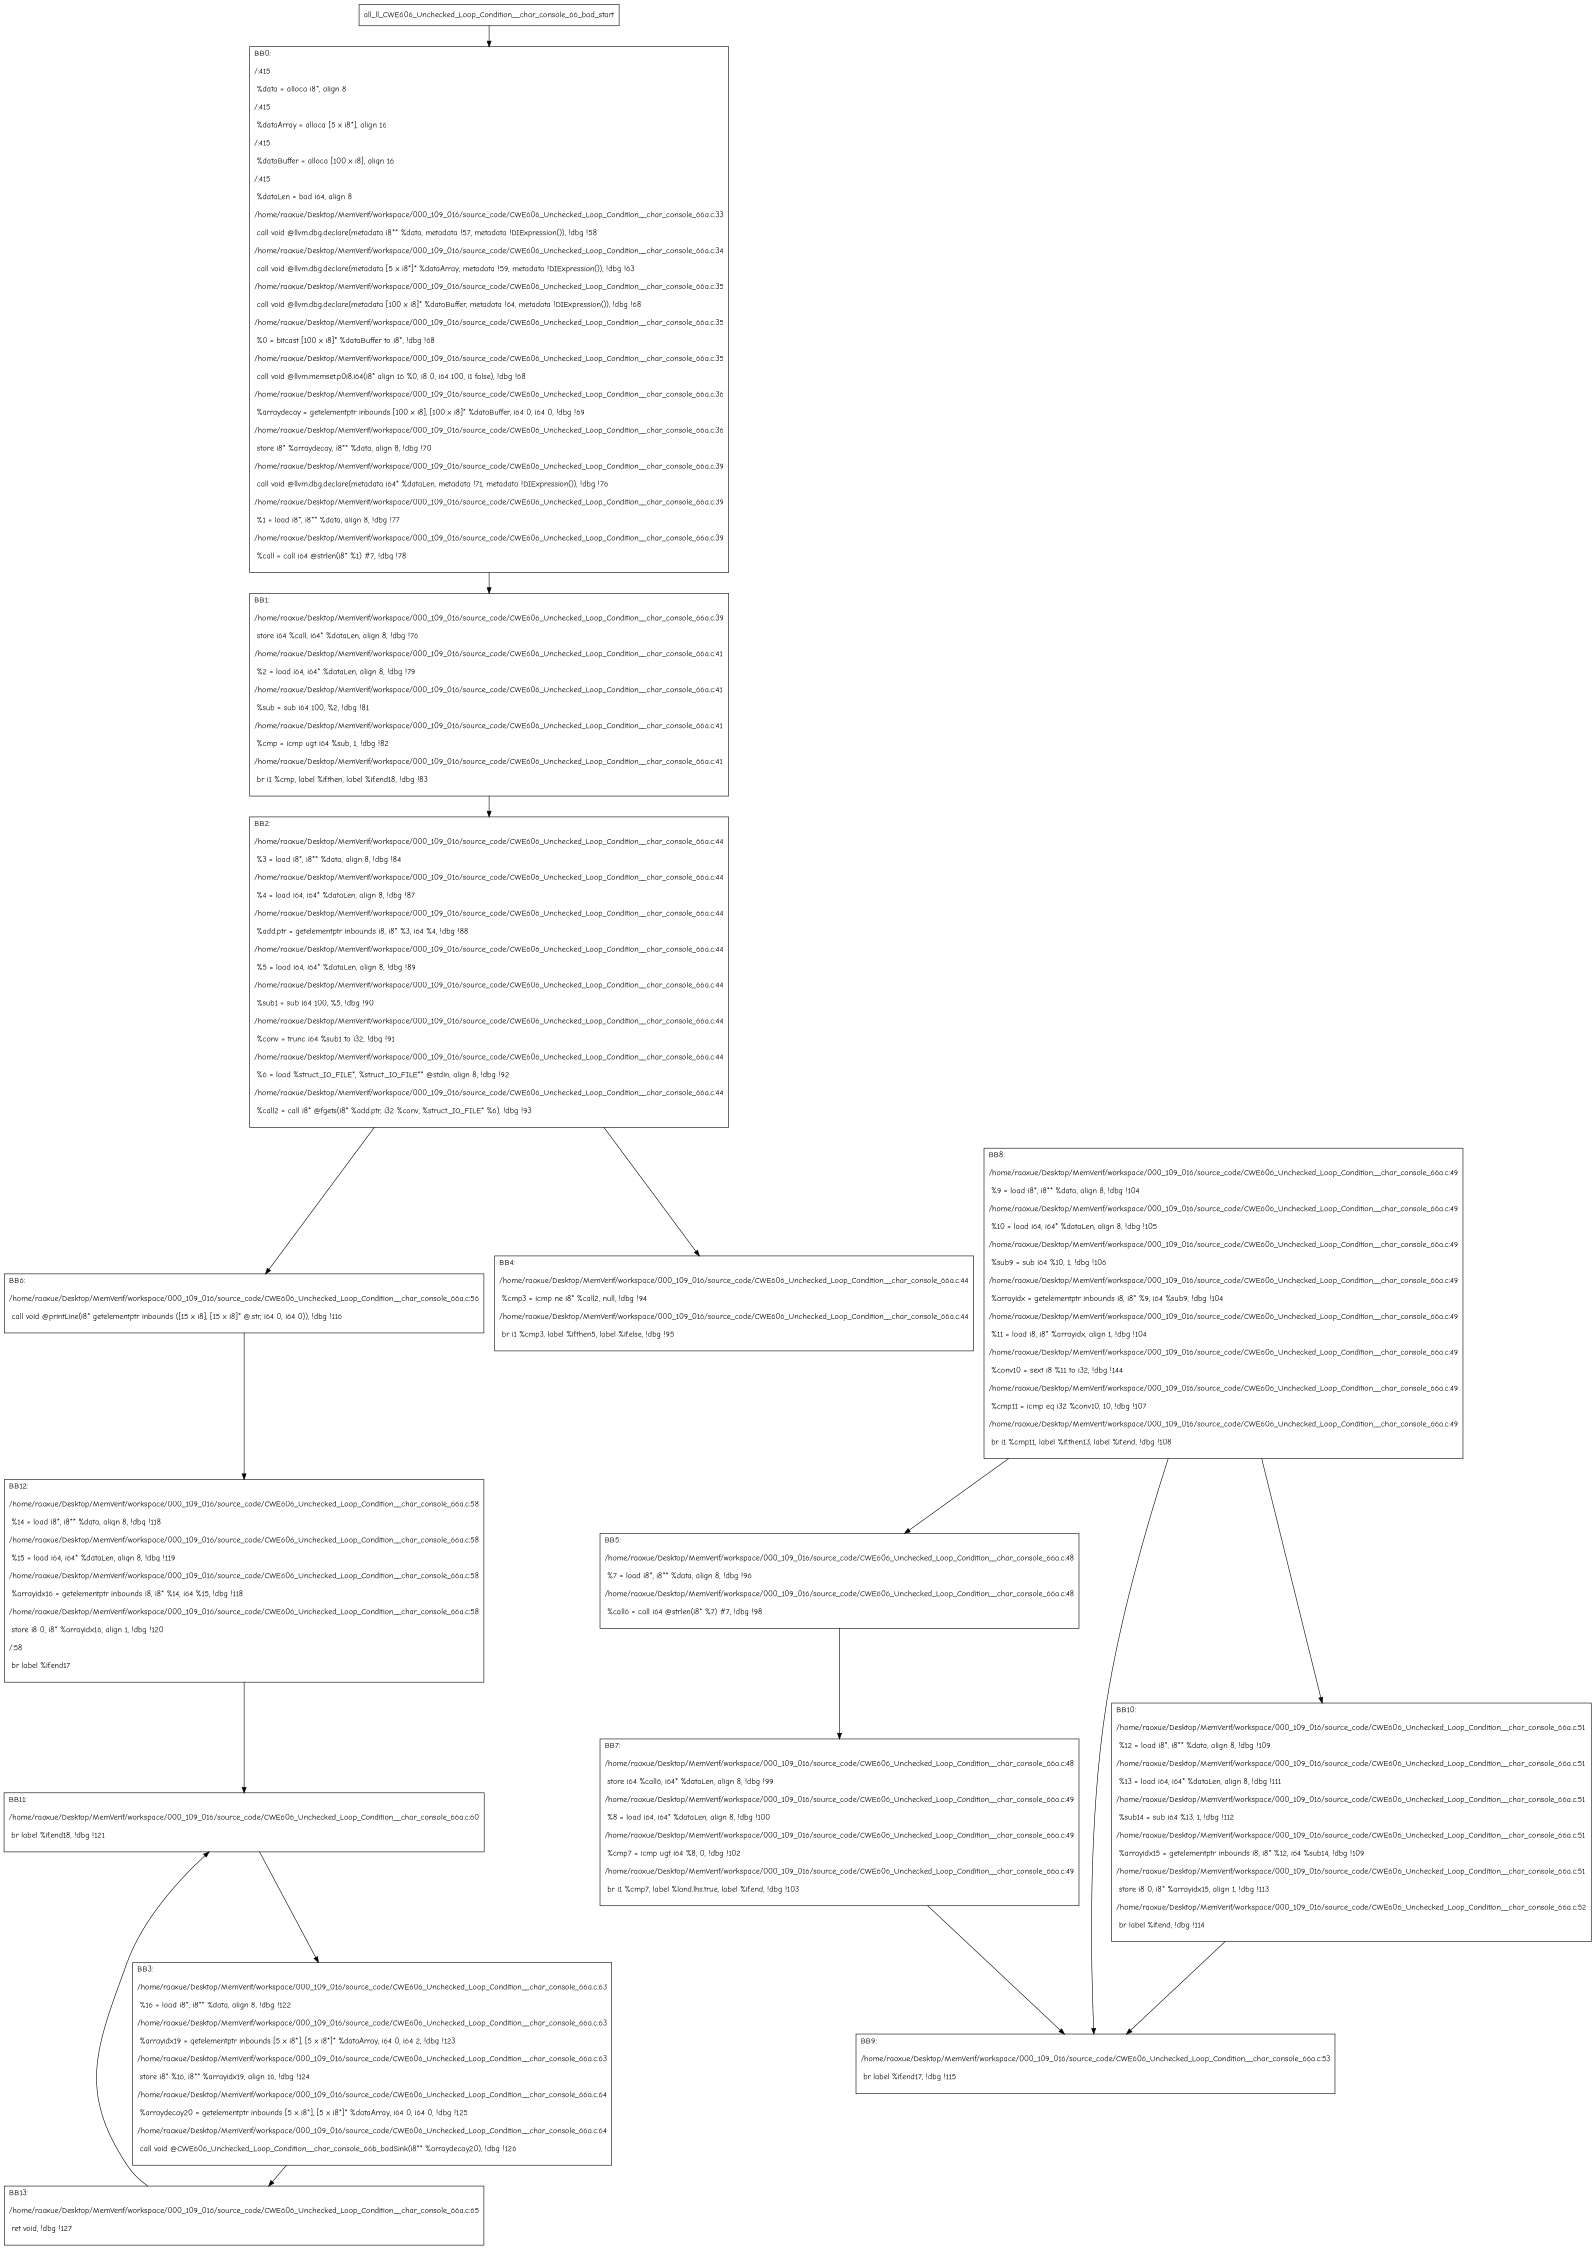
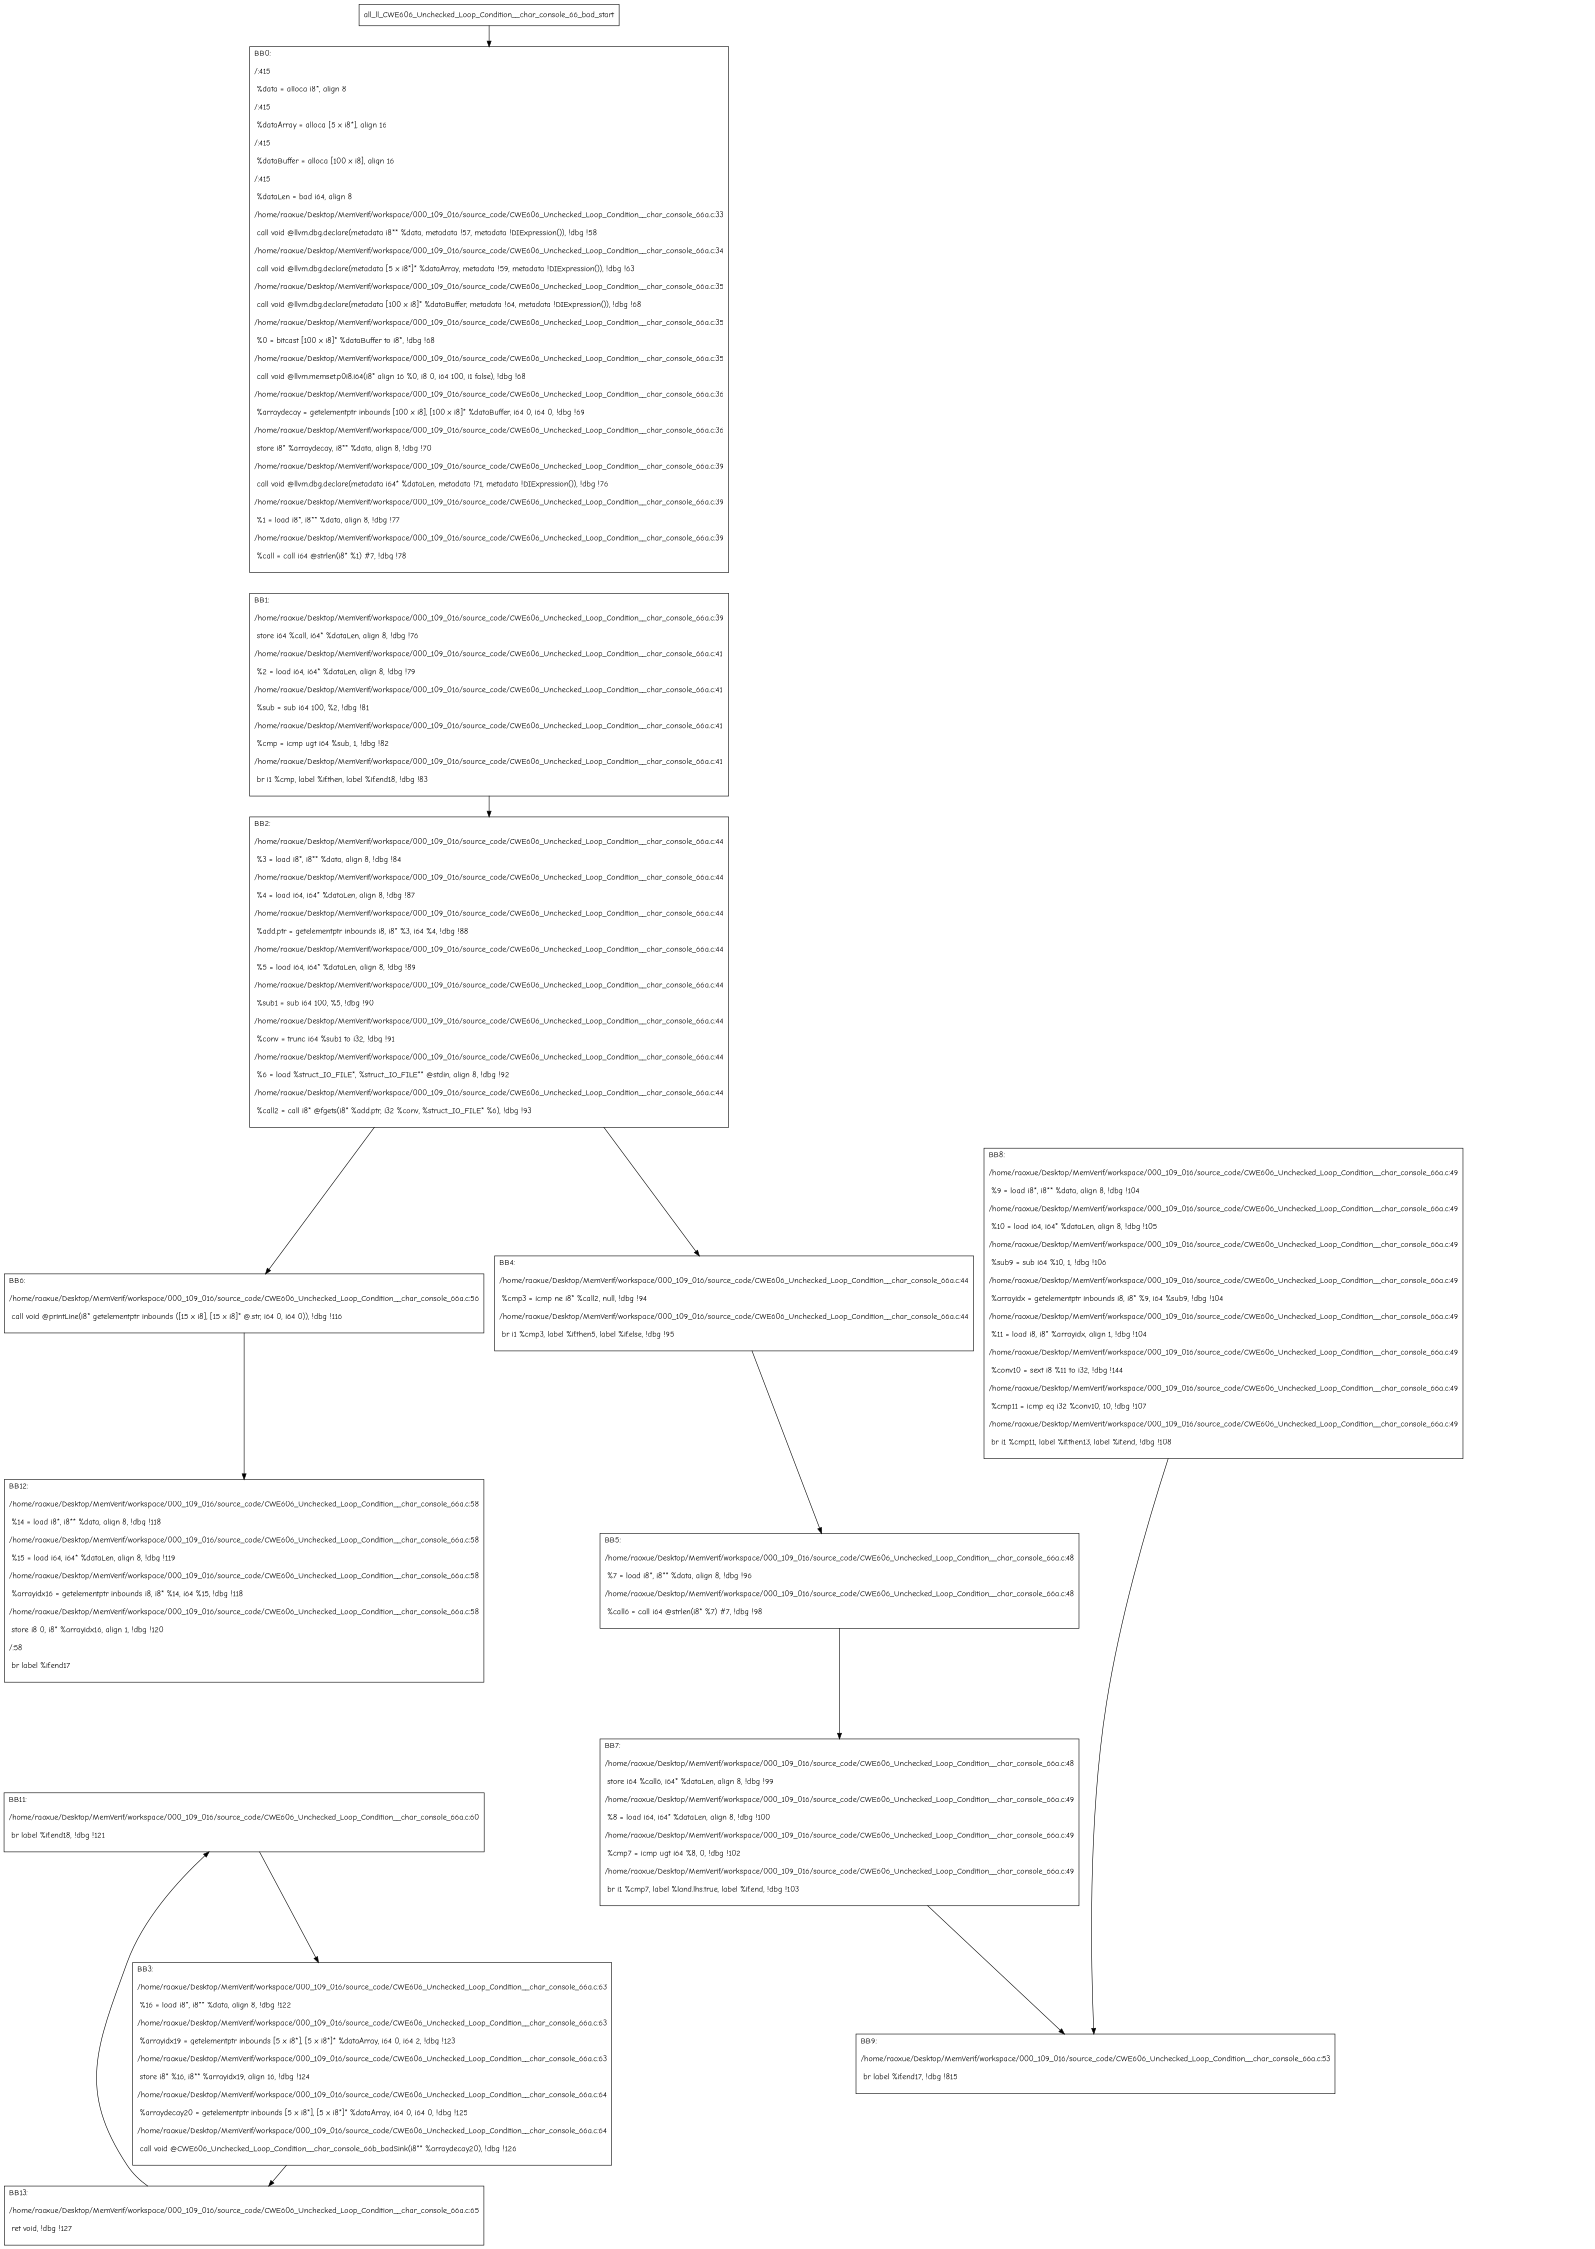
(489, 580) -> none
(959, 1494) -> (786, 1439)
(244, 1735) -> none
(1351, 1822) -> none
(909, 2077) -> (909, 2077)
